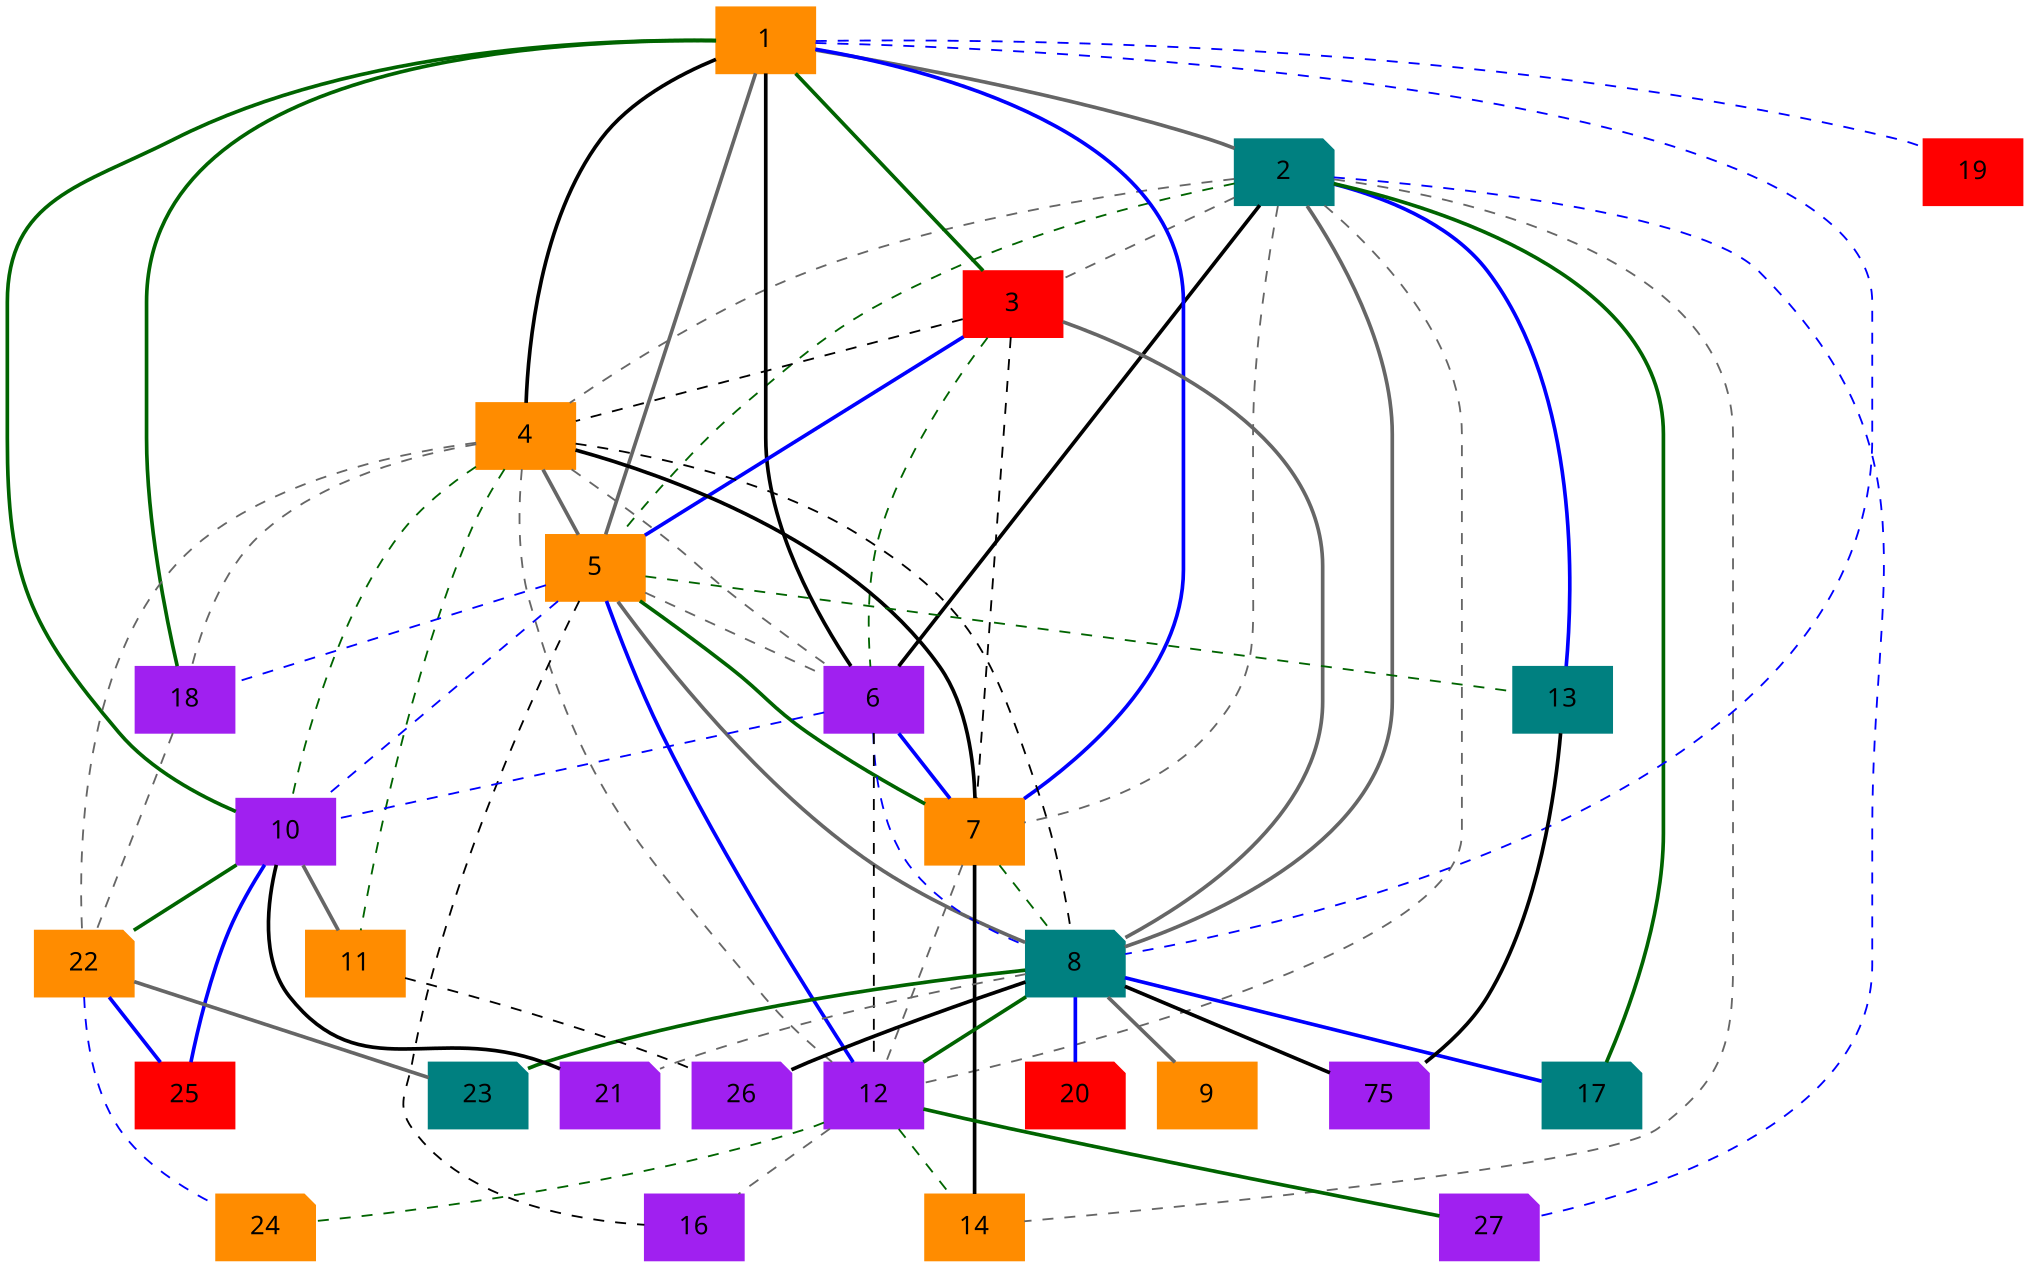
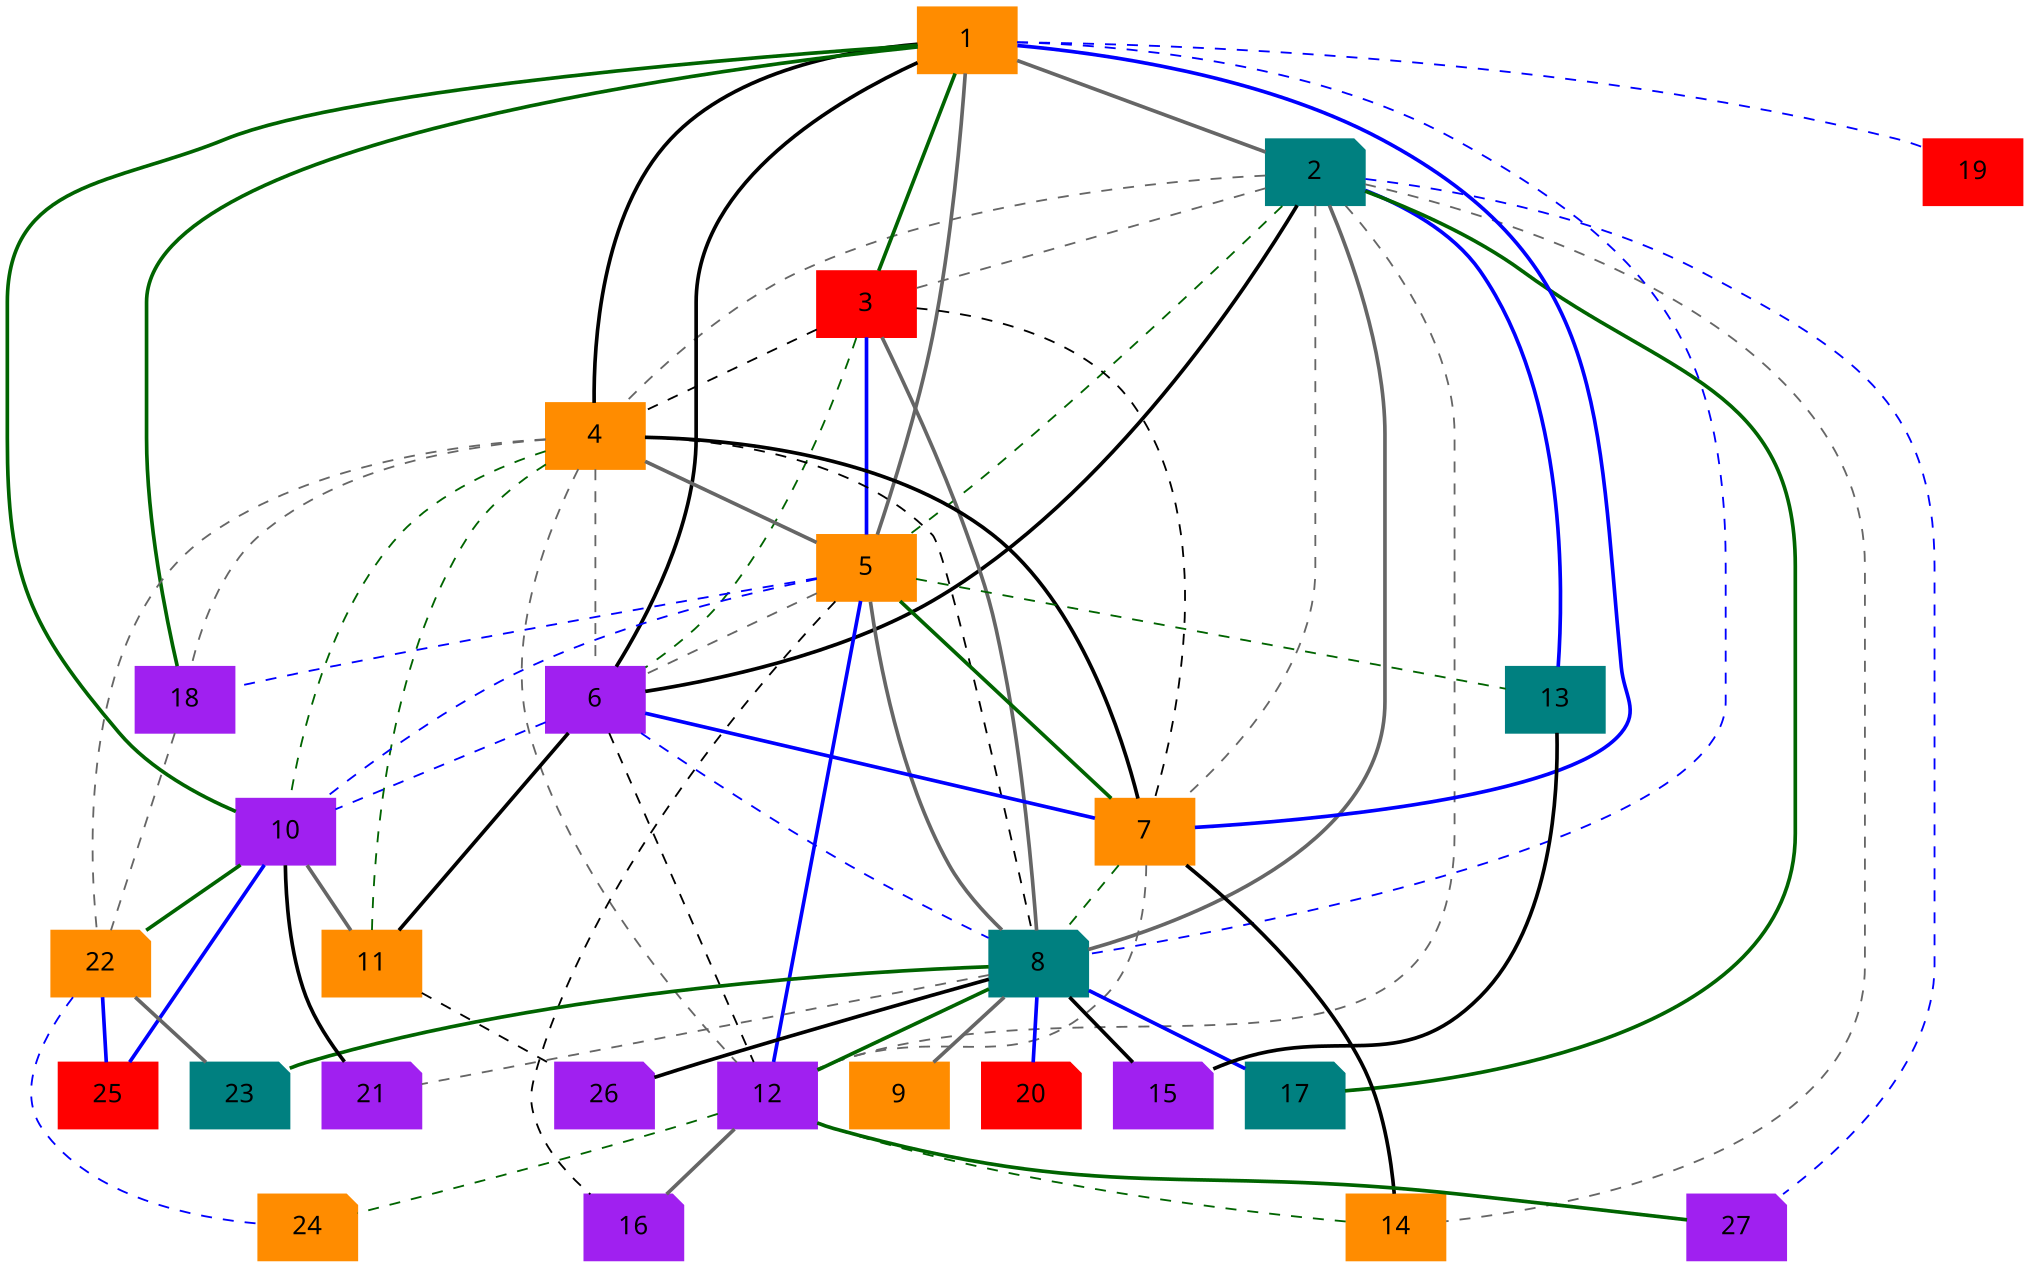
none -> (484, 832)
(1379, 1096) -> (1163, 1096)
(784, 1161) -> (701, 1162)
(694, 1227) -> (634, 1227)
